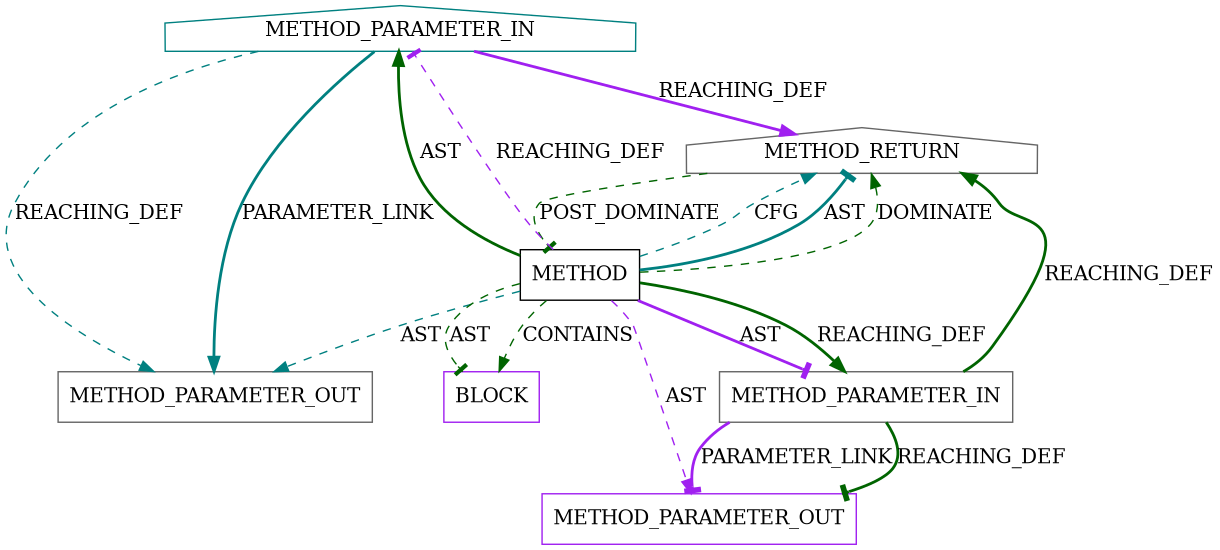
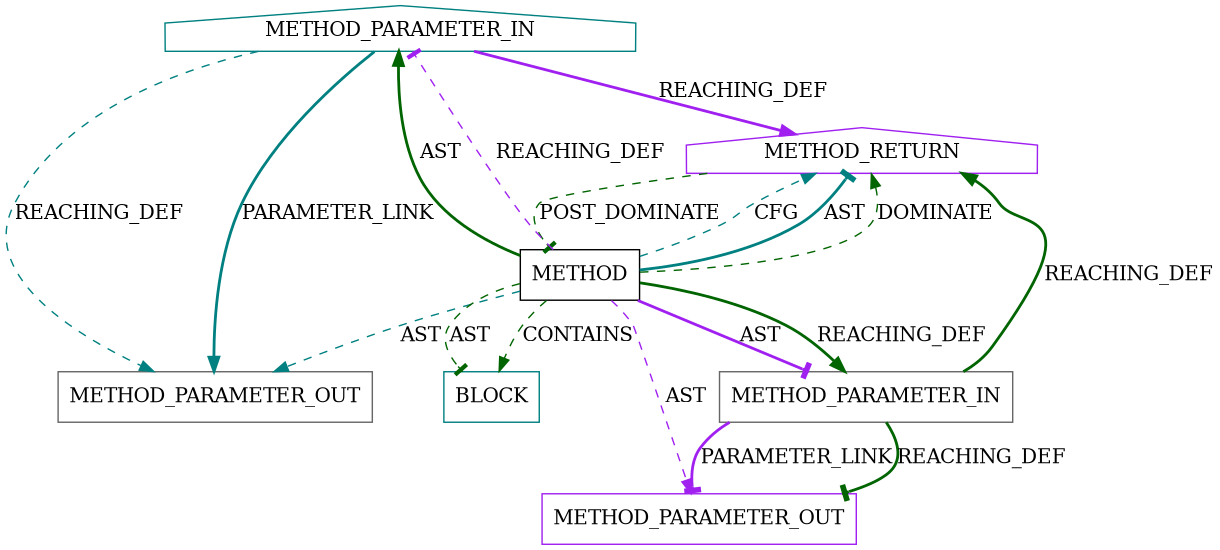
(862, 153) -> (862, 153)
(492, 397) -> (492, 397)
